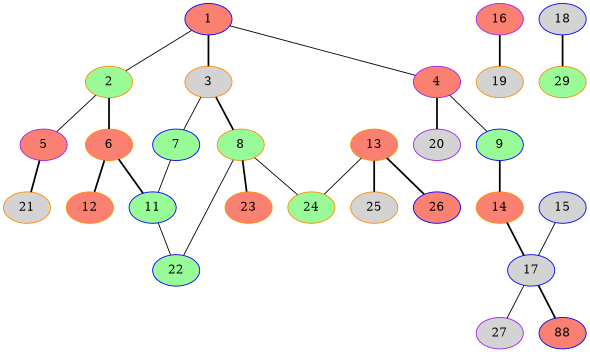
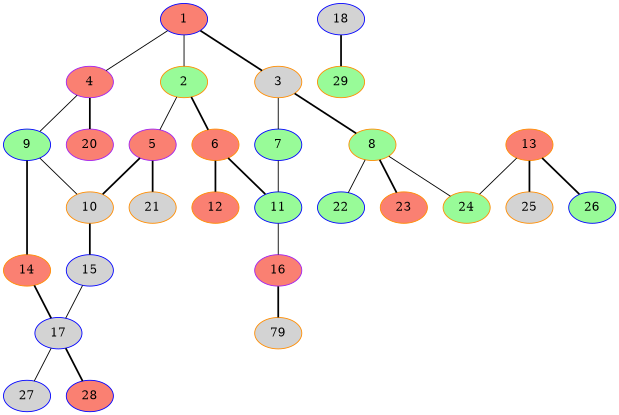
(500, 82) -> (278, 333)
(437, 145) -> (90, 145)
none -> (90, 208)
(437, 208) -> (592, 208)
(164, 239) -> (278, 239)
(500, 333) -> (27, 396)
(563, 333) -> (90, 396)
